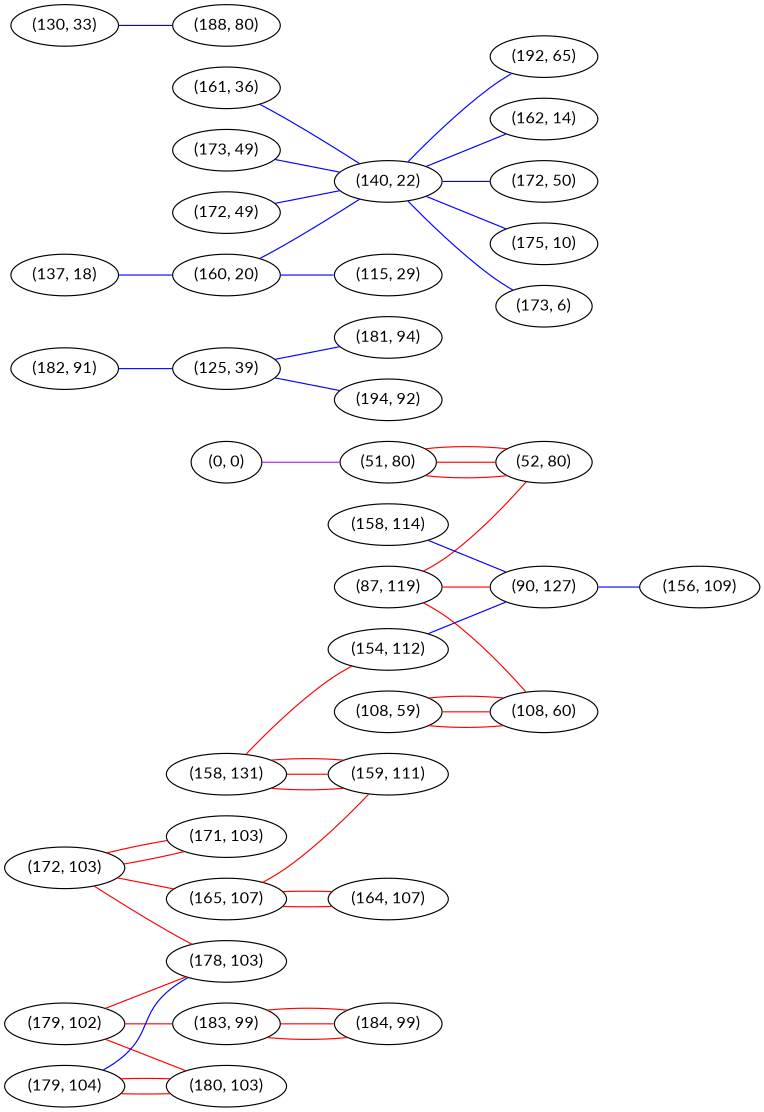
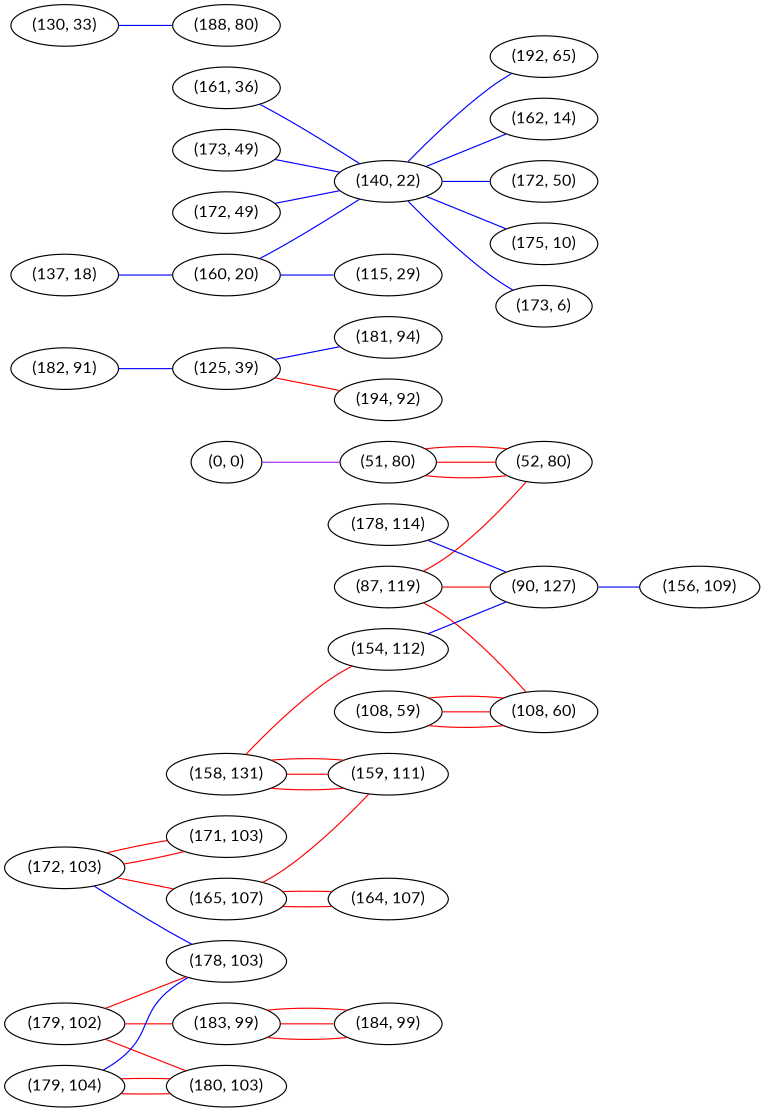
(307, 384) -> (307, 384)
(388, 525) -> (388, 525)
(143, 916) -> (143, 916)
